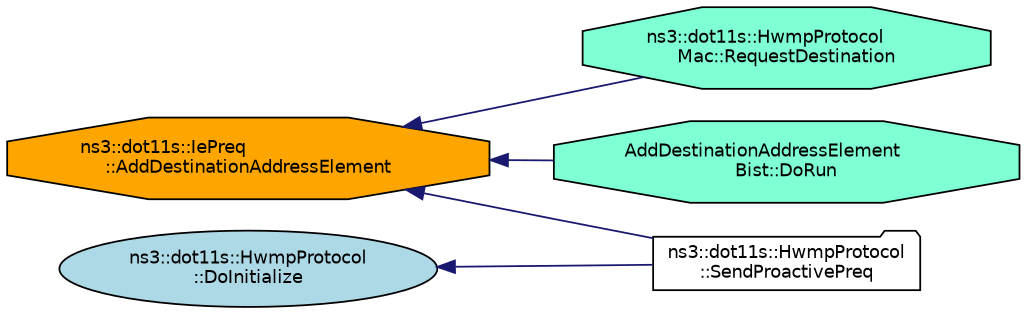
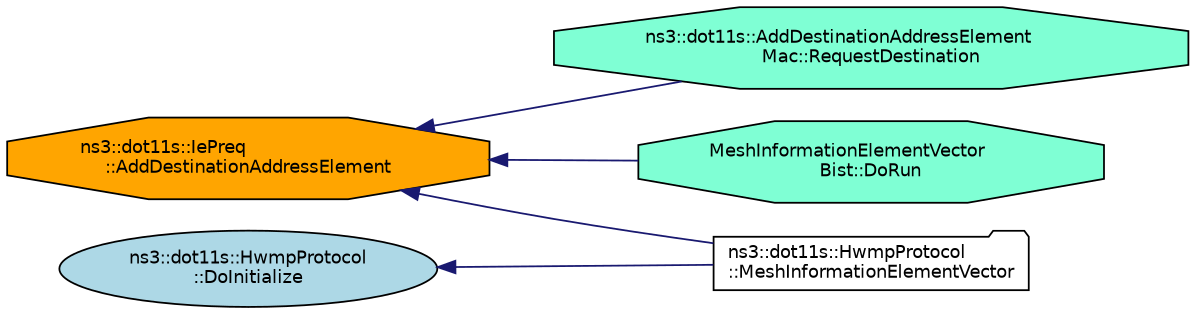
(787, 48) -> (871, 48)
(787, 162) -> (871, 162)
(787, 263) -> (871, 263)
